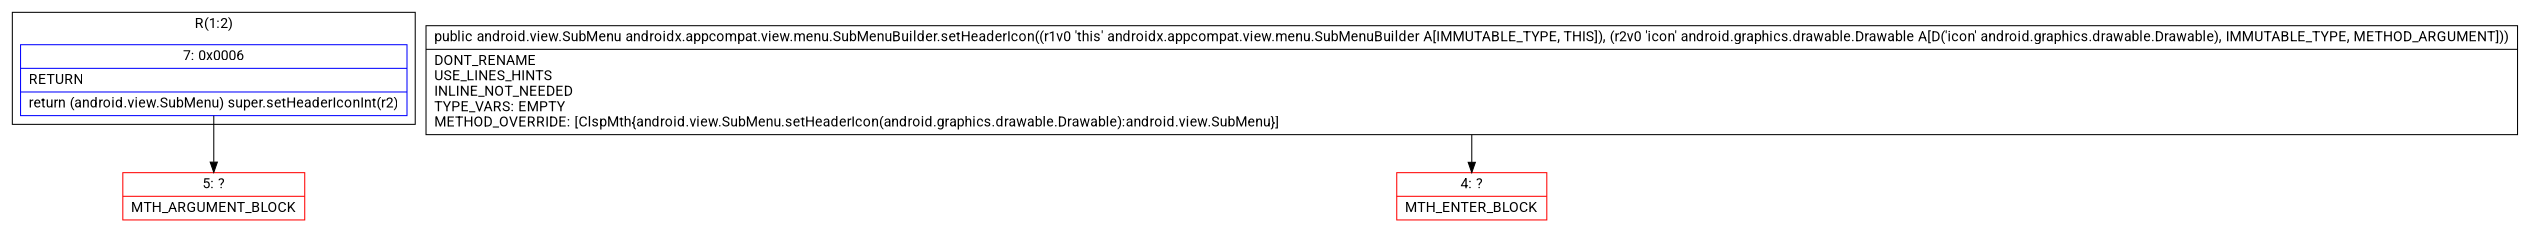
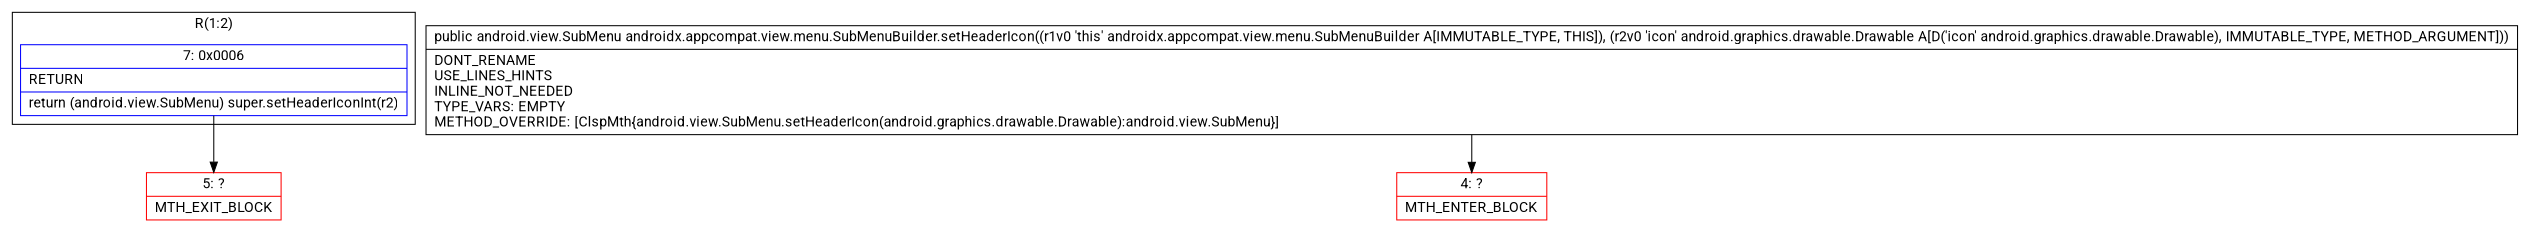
(214, 208) -> (214, 208)
